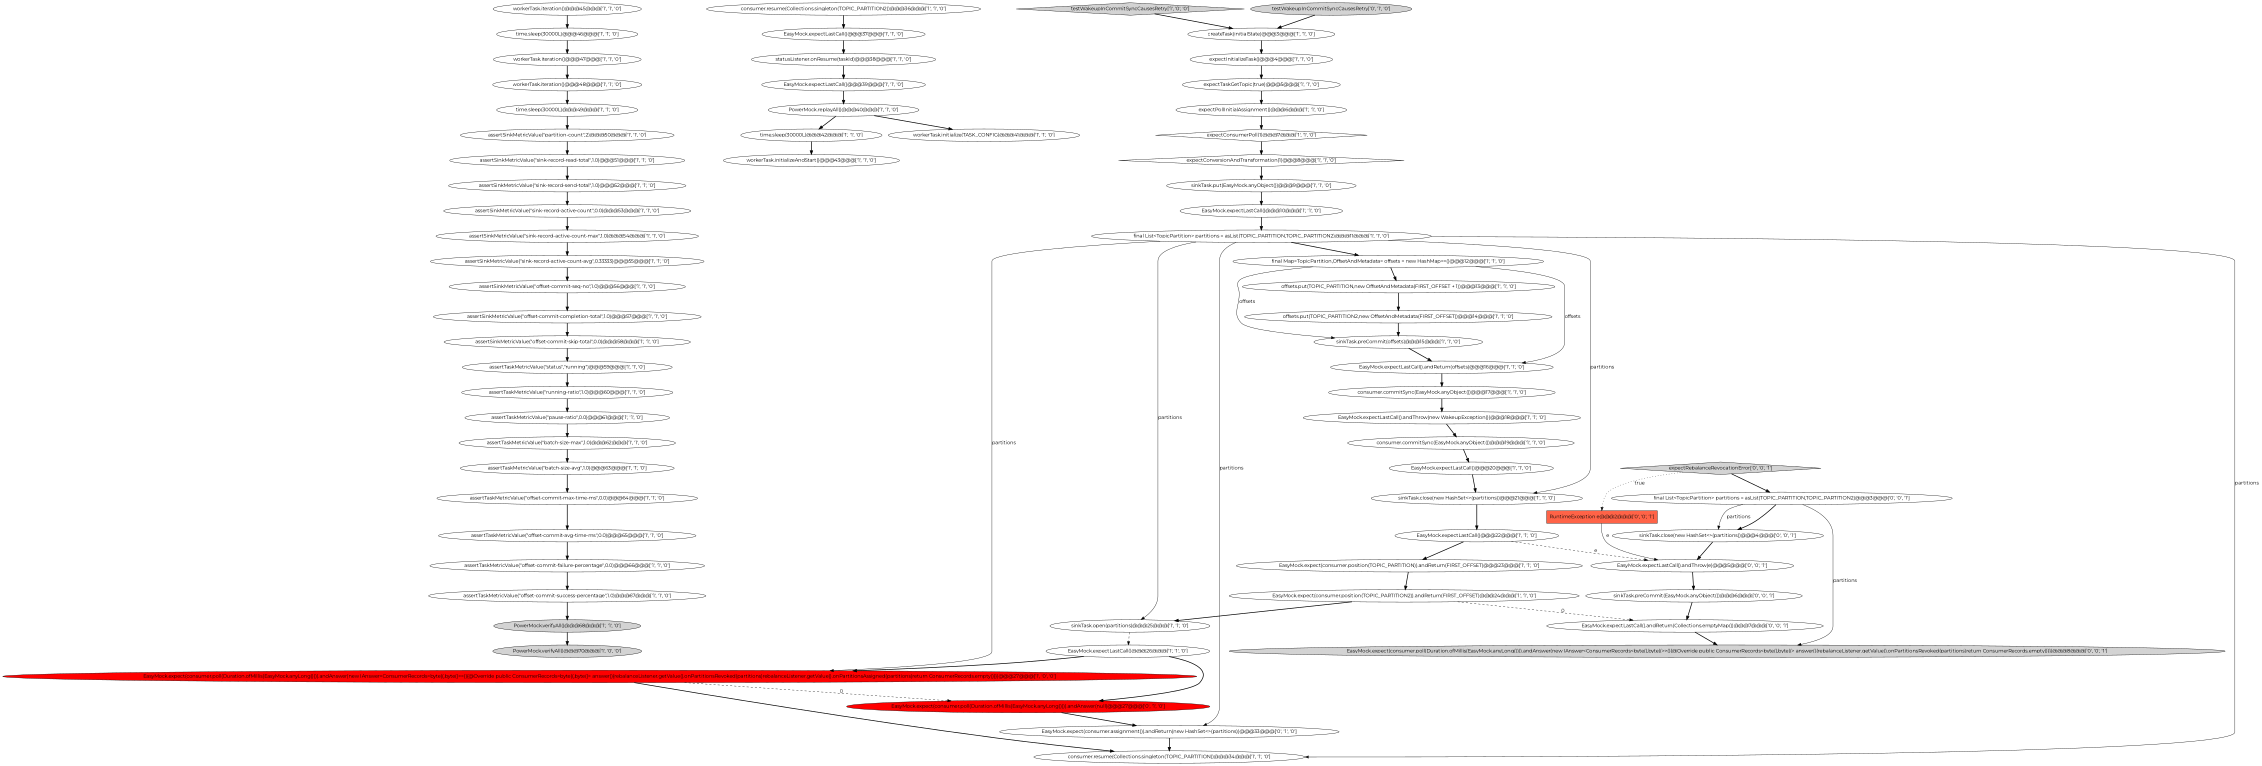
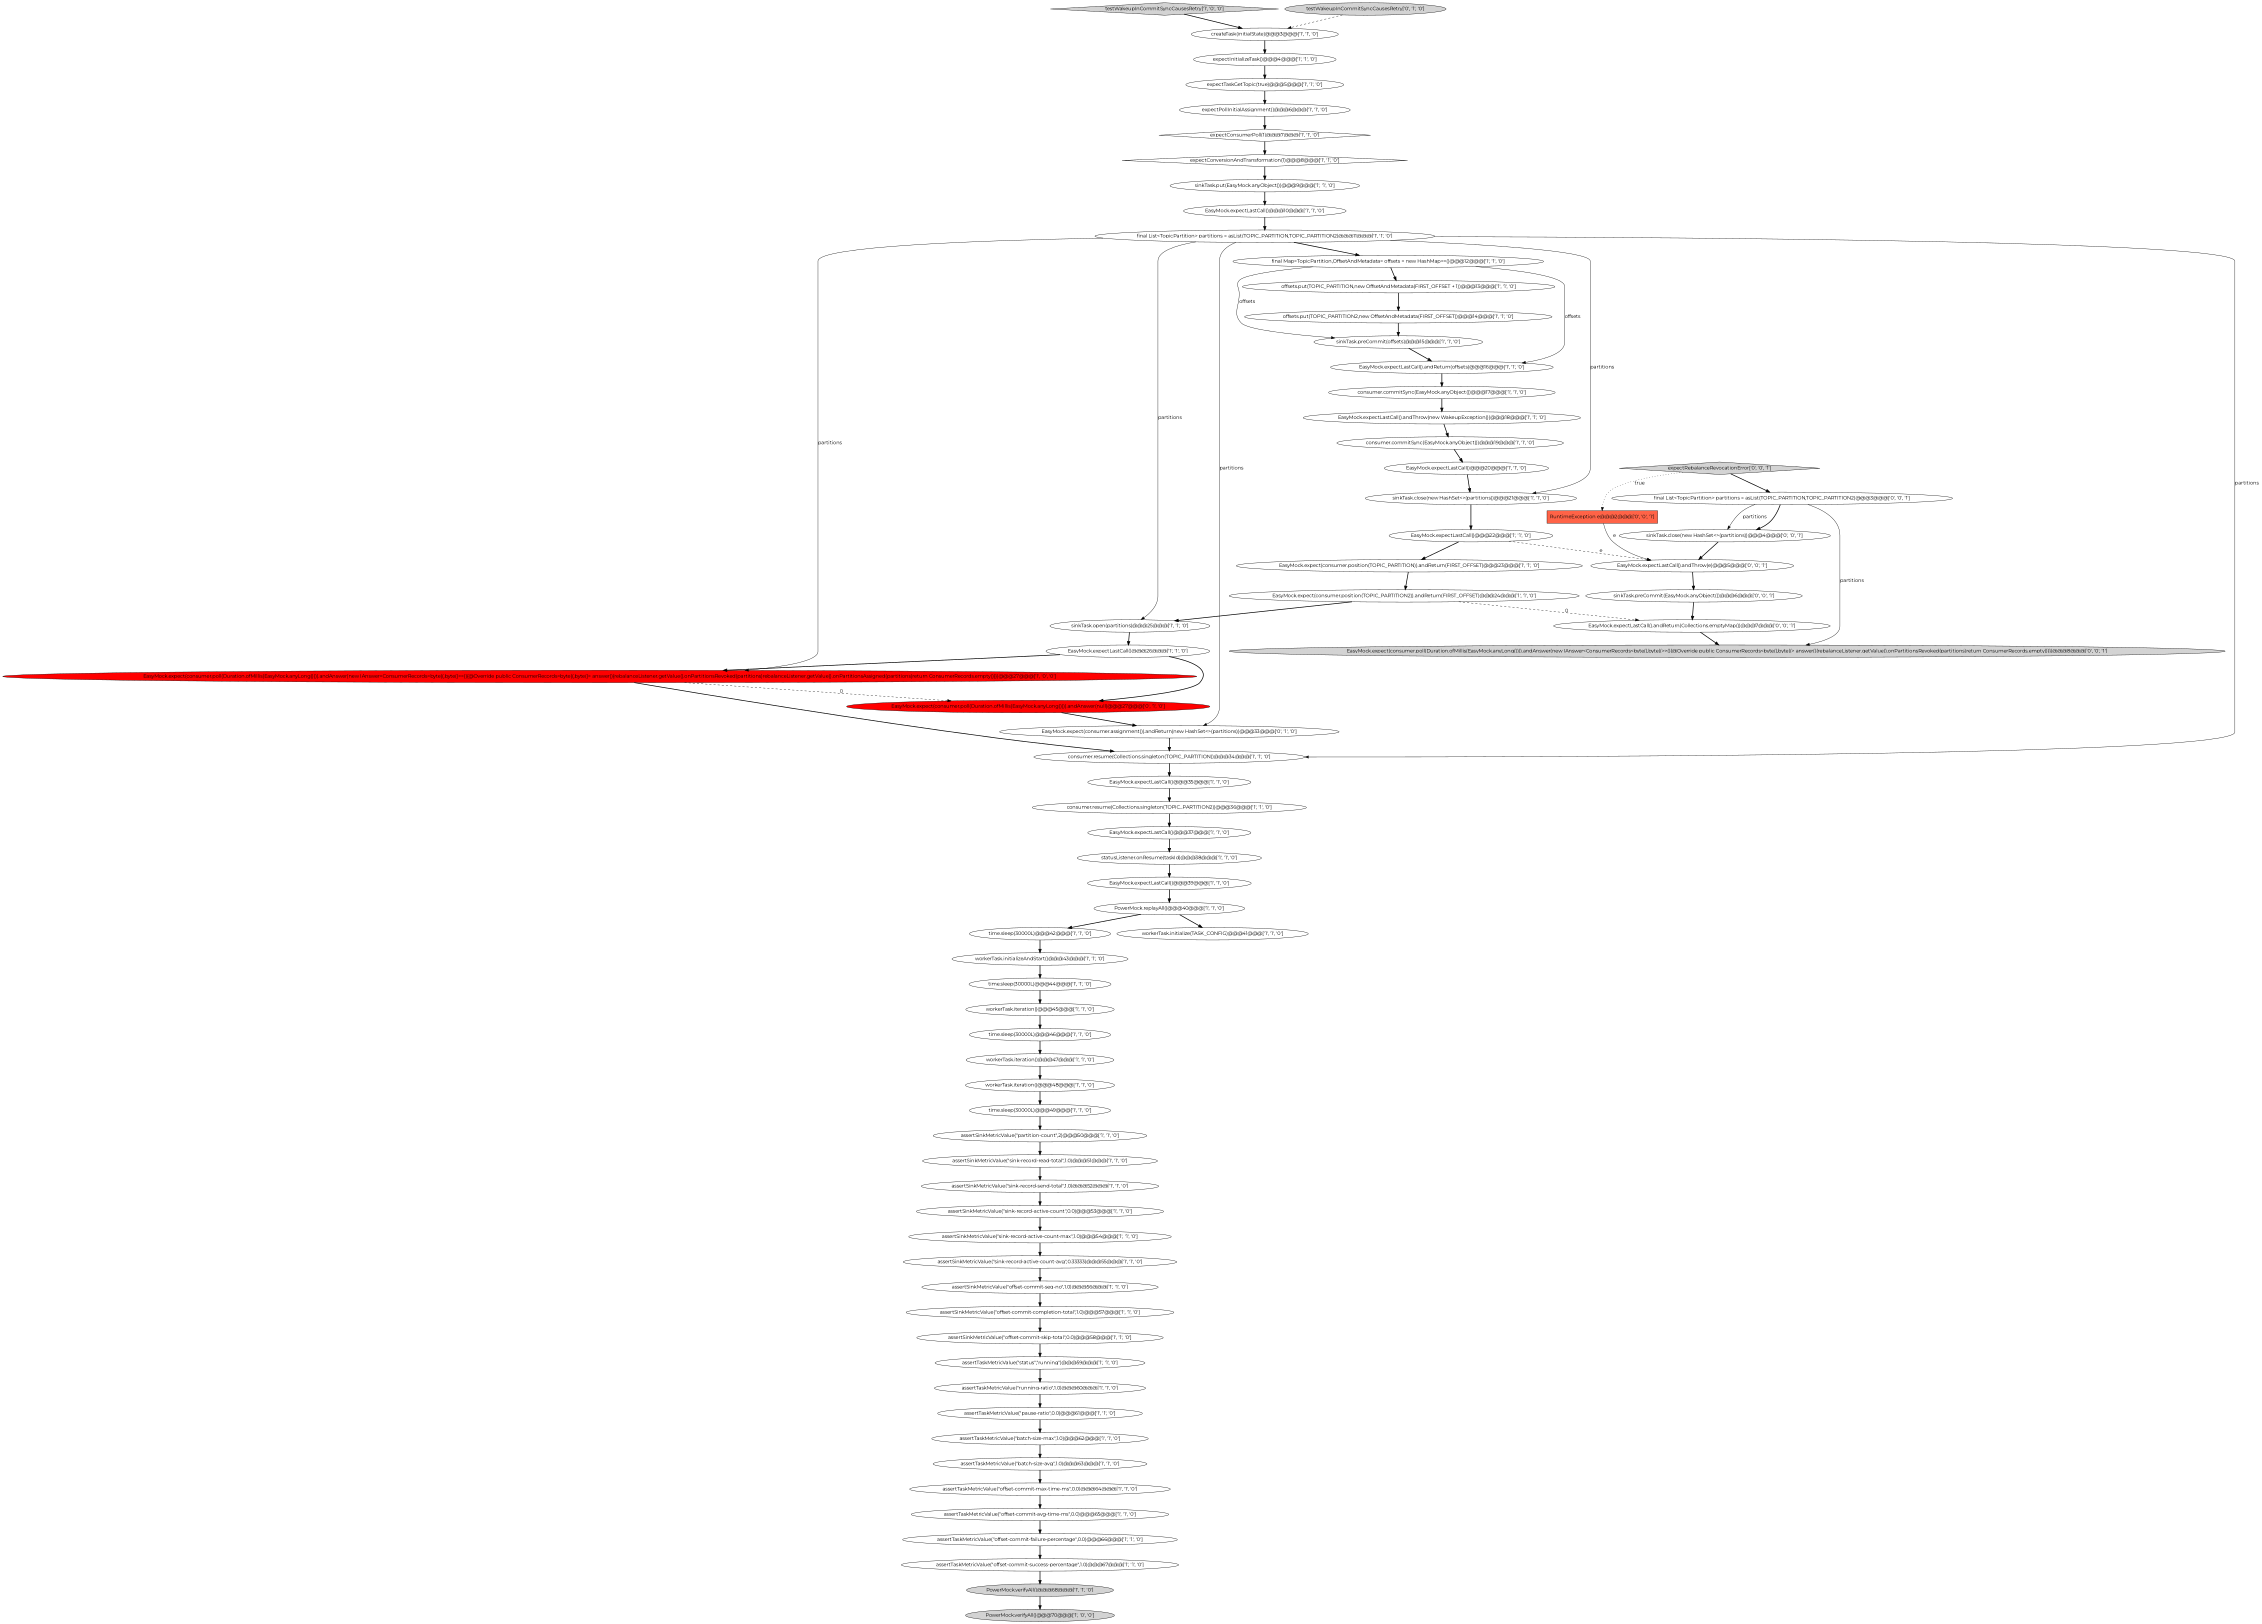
(1298, 21) -> (1317, 21)
(1129, 637) -> (1129, 637)
none -> (1169, 782)
none -> (1040, 984)
